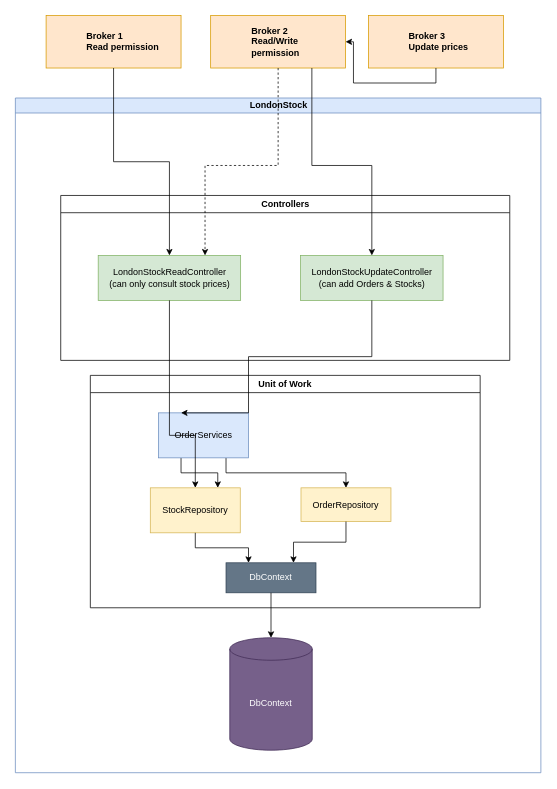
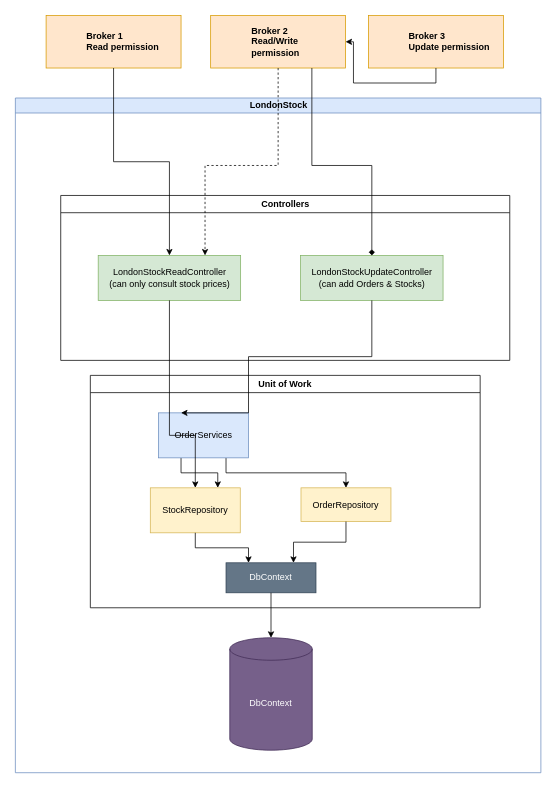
(440, 42) -> (448, 42)
(372, 249) -> (372, 248)
